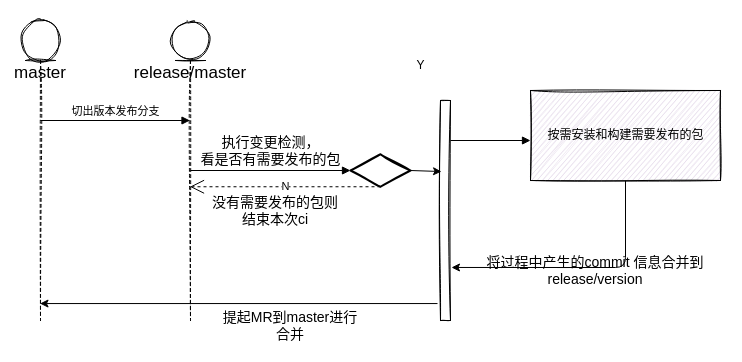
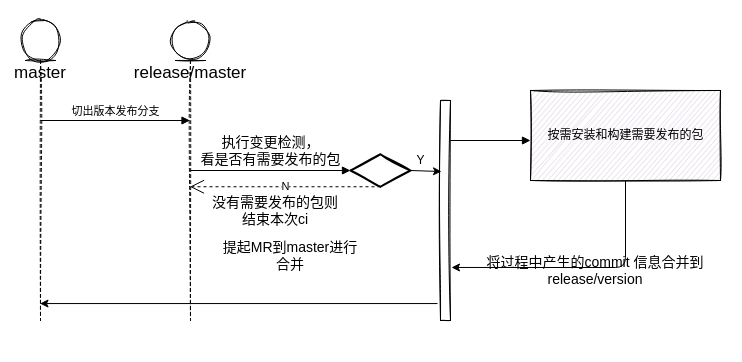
(421, 66) -> (421, 161)
(291, 326) -> (291, 256)
